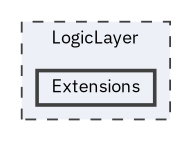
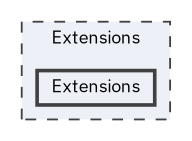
(96, 39) -> (96, 39)
